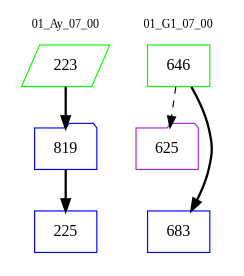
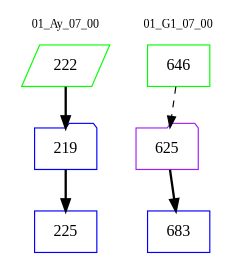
(66, 66) -> (66, 66)
(211, 143) -> (172, 185)
(66, 149) -> (66, 149)
